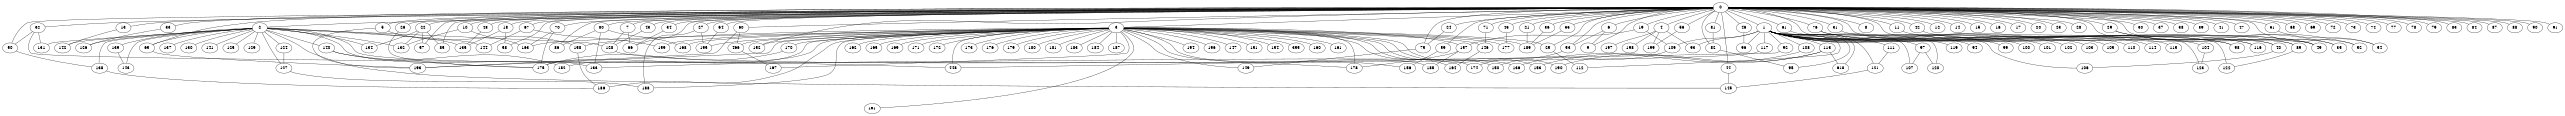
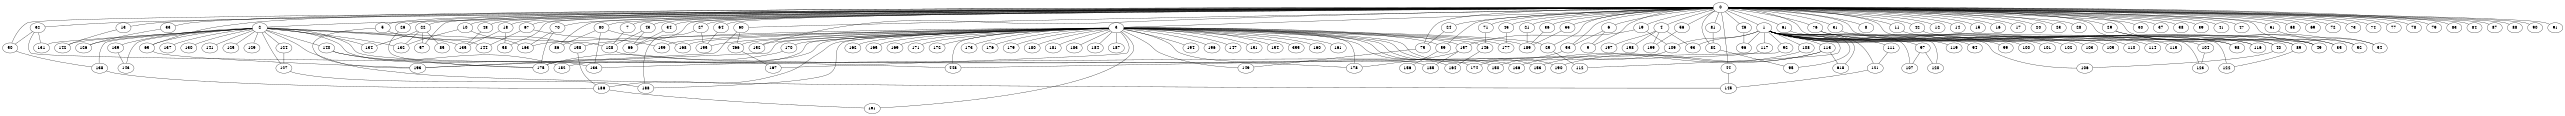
(1072, 12) -> none
(629, 38) -> (642, 35)
(1188, 57) -> (1281, 30)
none -> (737, 102)
